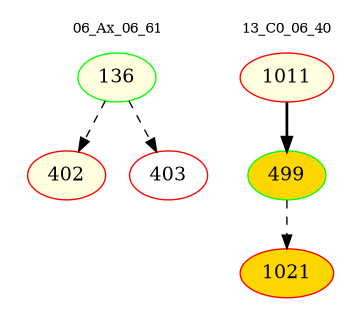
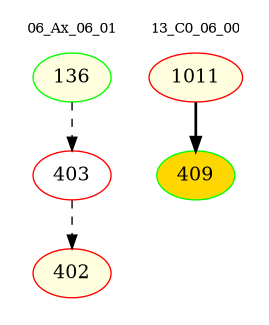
(118, 29) -> (72, 29)
(287, 29) -> (196, 29)
(95, 120) -> (72, 218)
(287, 175) -> (196, 175)
(287, 273) -> none
